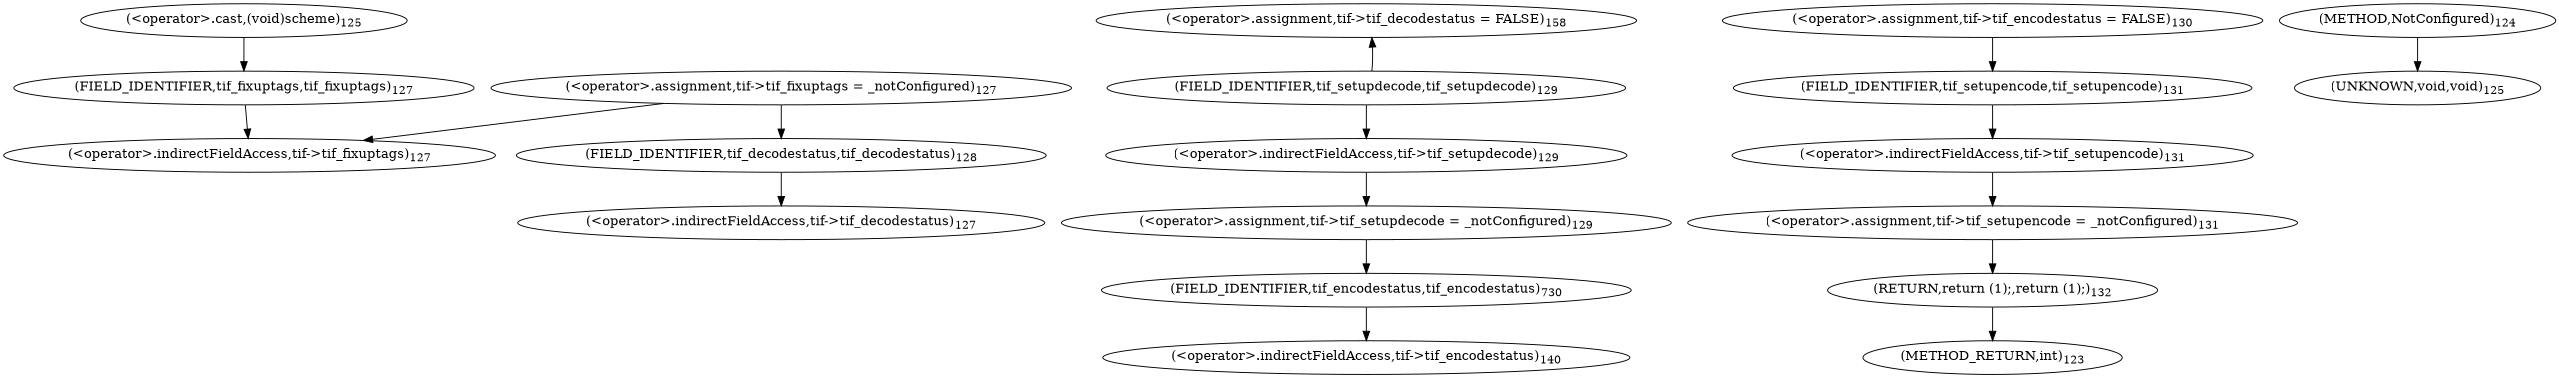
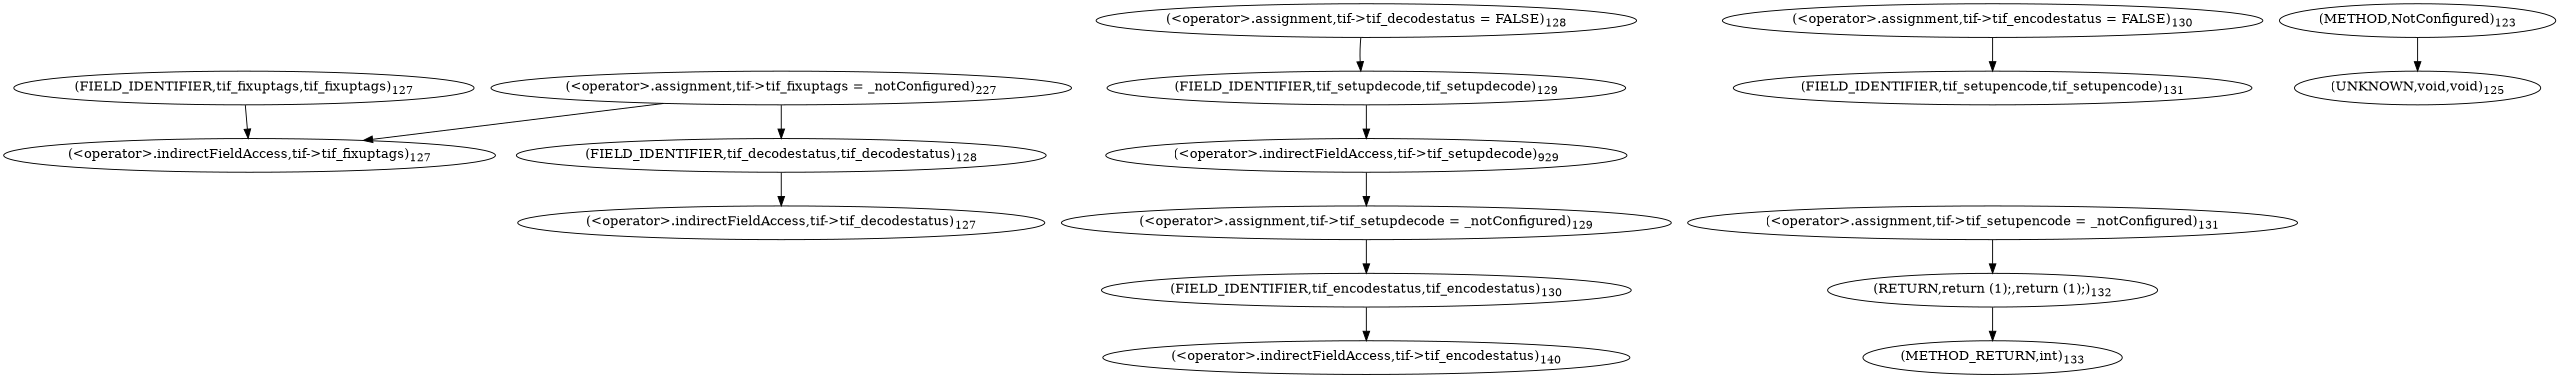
(1556, 19) -> (1556, 19)
(2506, 19) -> (2506, 19)
(244, 21) -> none
(1373, 59) -> (1360, 50)
(986, 87) -> (986, 87)
(1548, 154) -> (1548, 154)
(1993, 155) -> none
(1552, 289) -> (1552, 289)
(2074, 356) -> (2074, 356)
